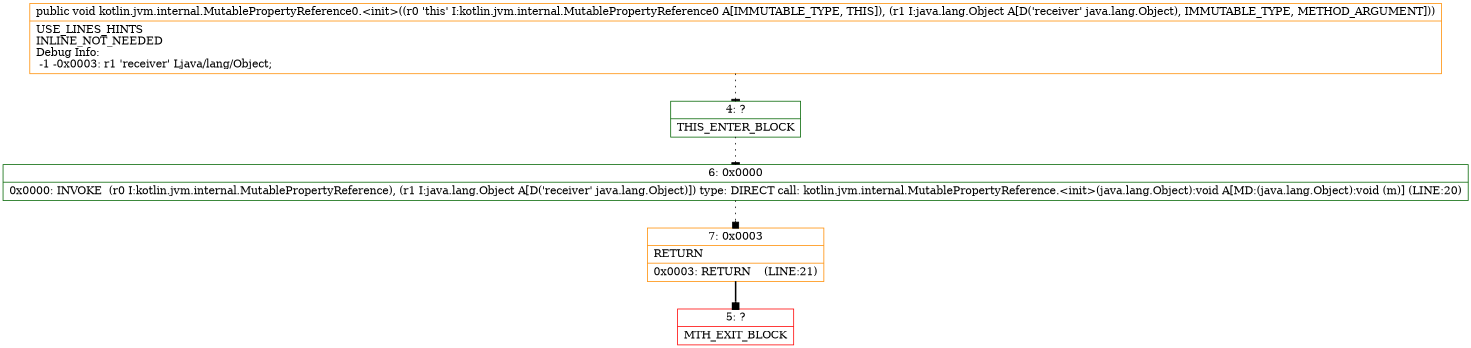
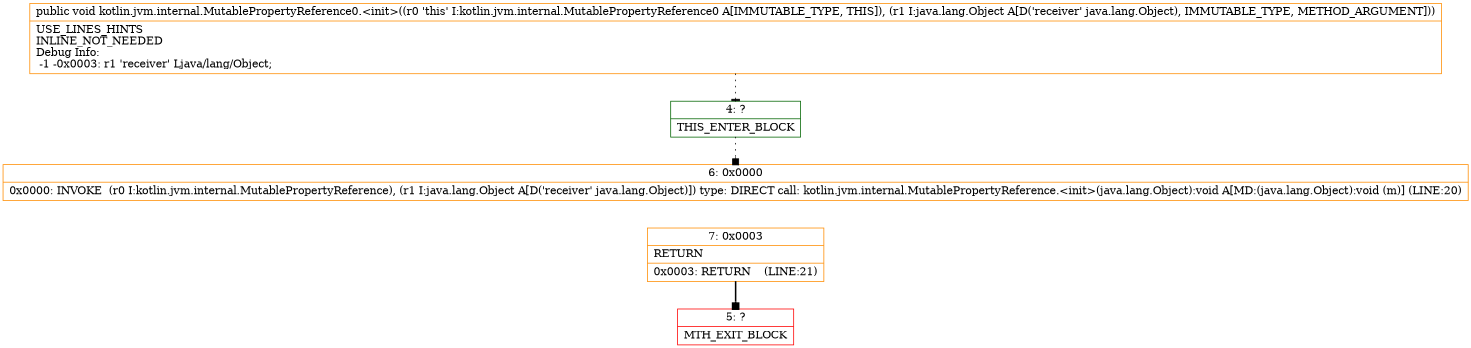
(736, 149) -> (736, 149)
(736, 183) -> (736, 183)
(736, 210) -> none
